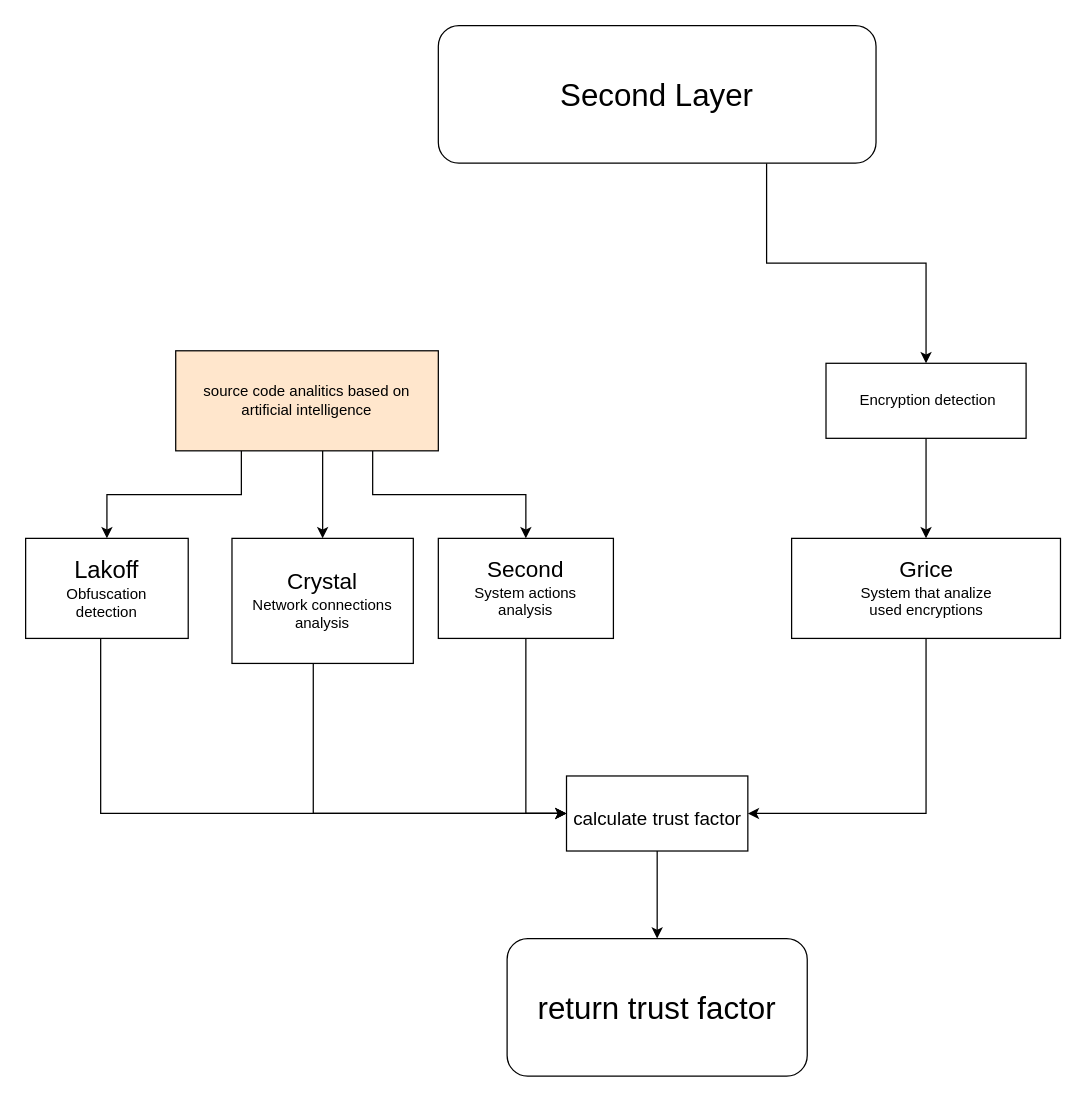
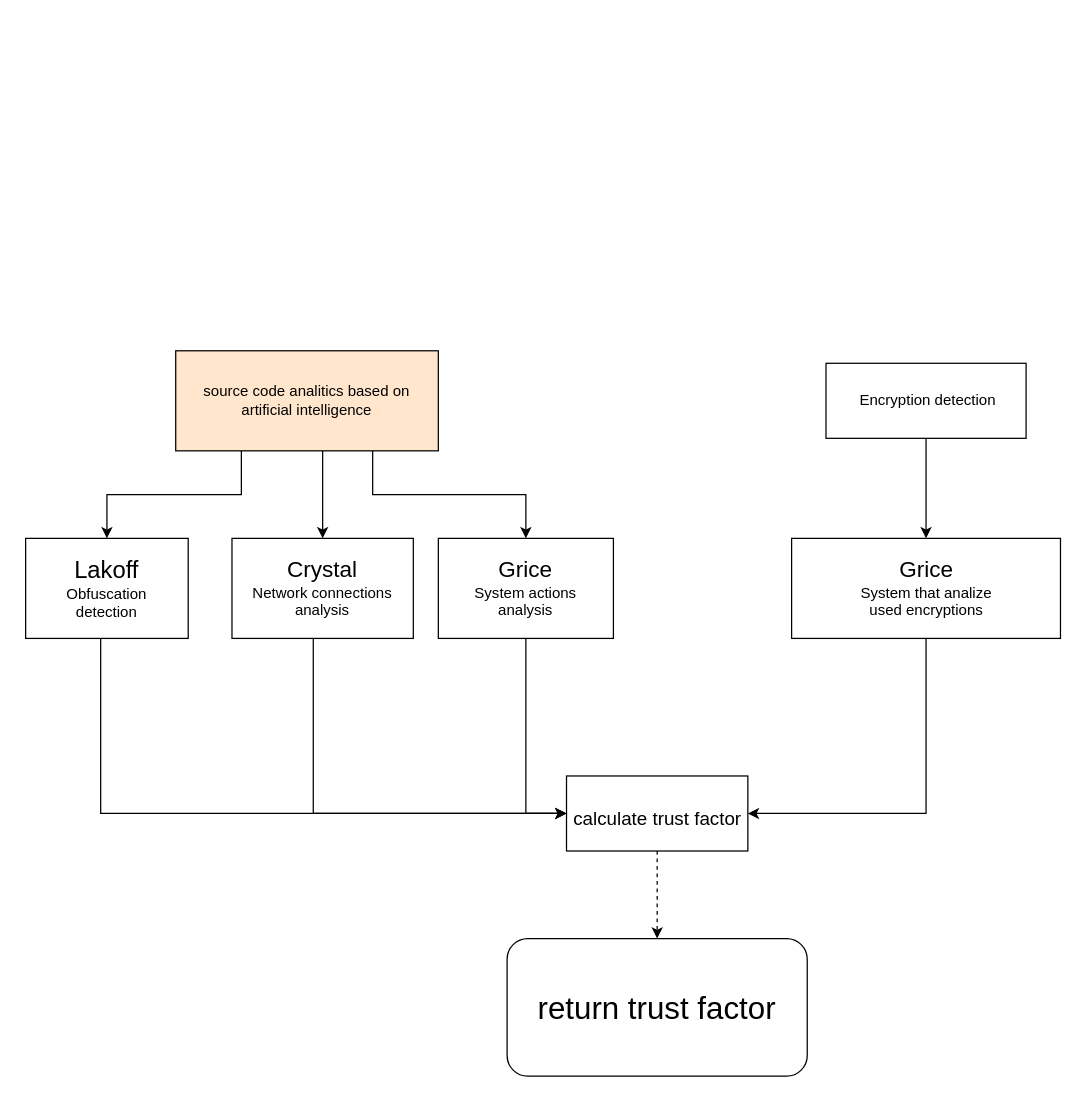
(657, 94) -> none
(841, 263) -> none
(526, 588) -> (526, 588)
(323, 601) -> (323, 588)
(657, 890) -> (657, 890)
